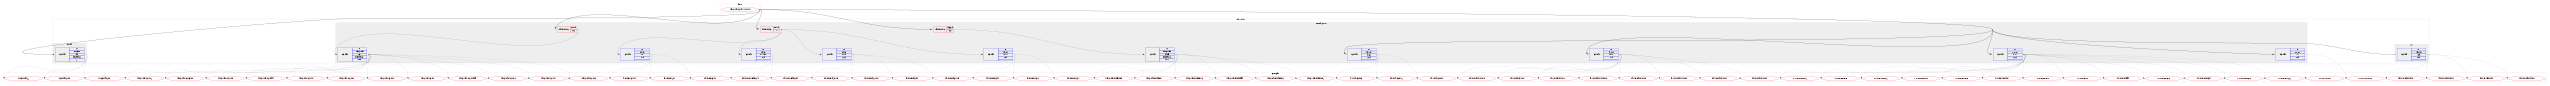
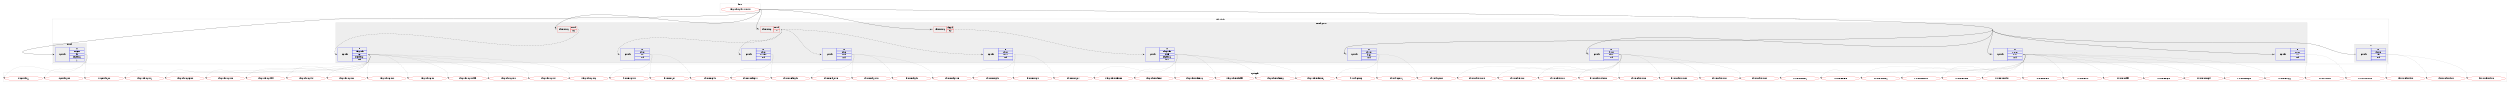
(750, 79) -> (750, 79)
(2486, 79) -> none
